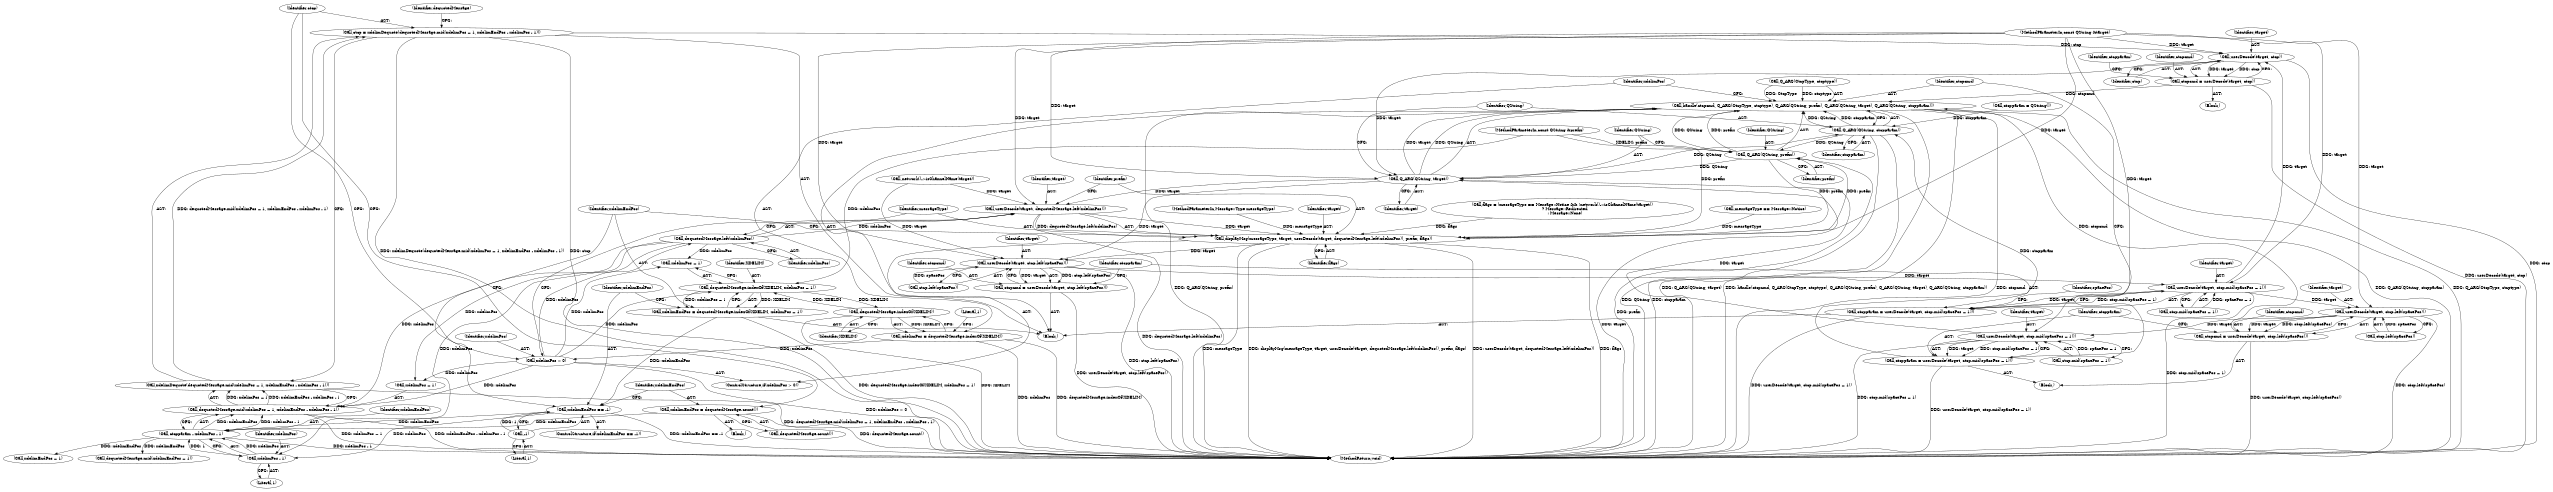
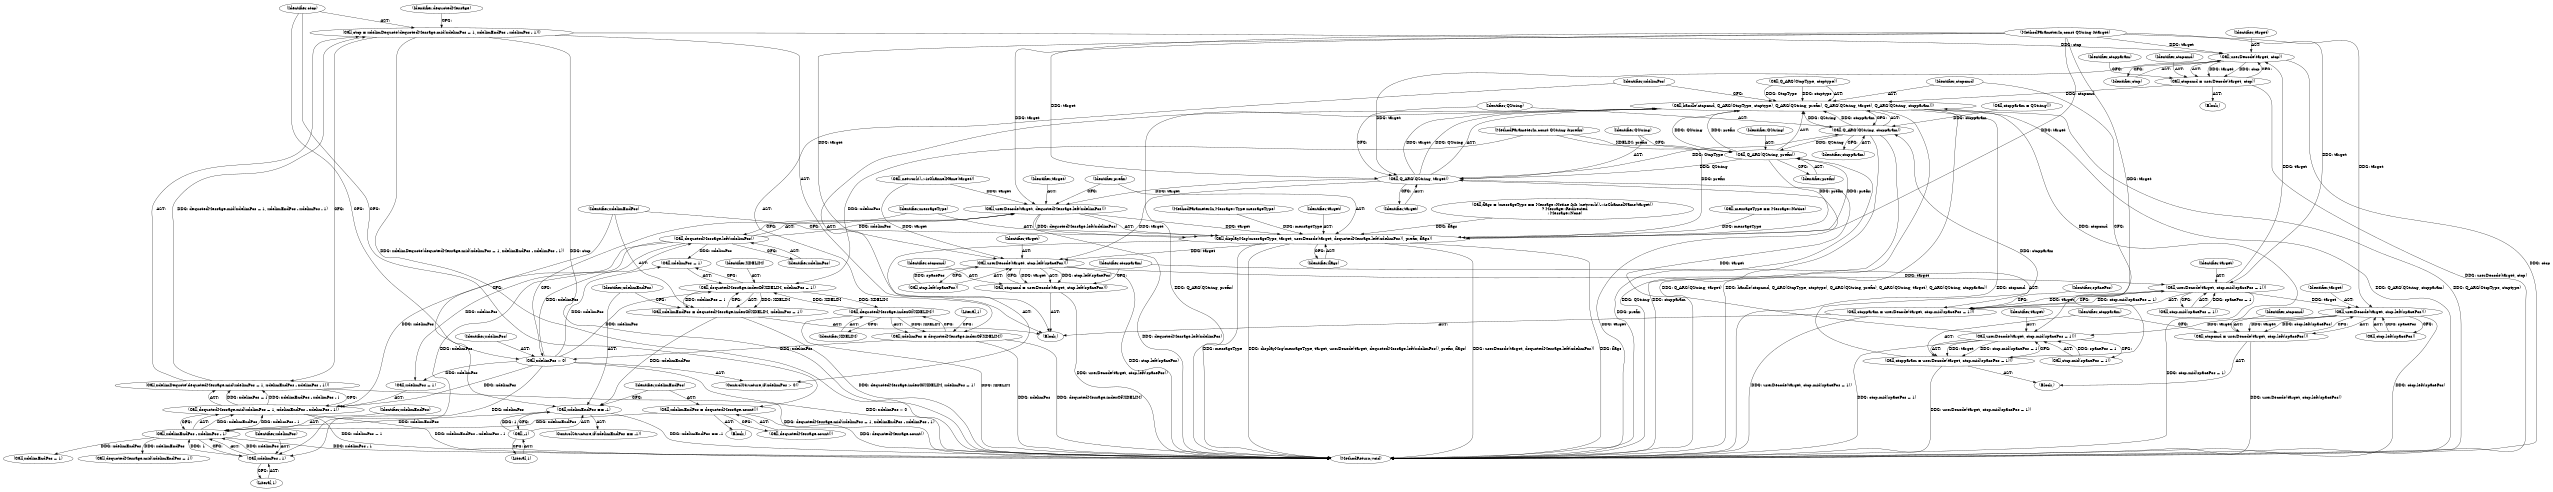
(1708, 155) -> (1708, 155)
(421, 426) -> (416, 416)
(191, 434) -> (191, 434)
